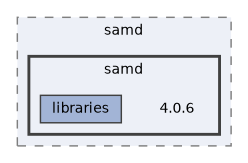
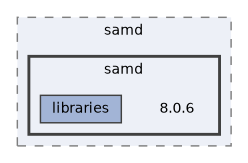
(178, 109) -> (178, 109)
